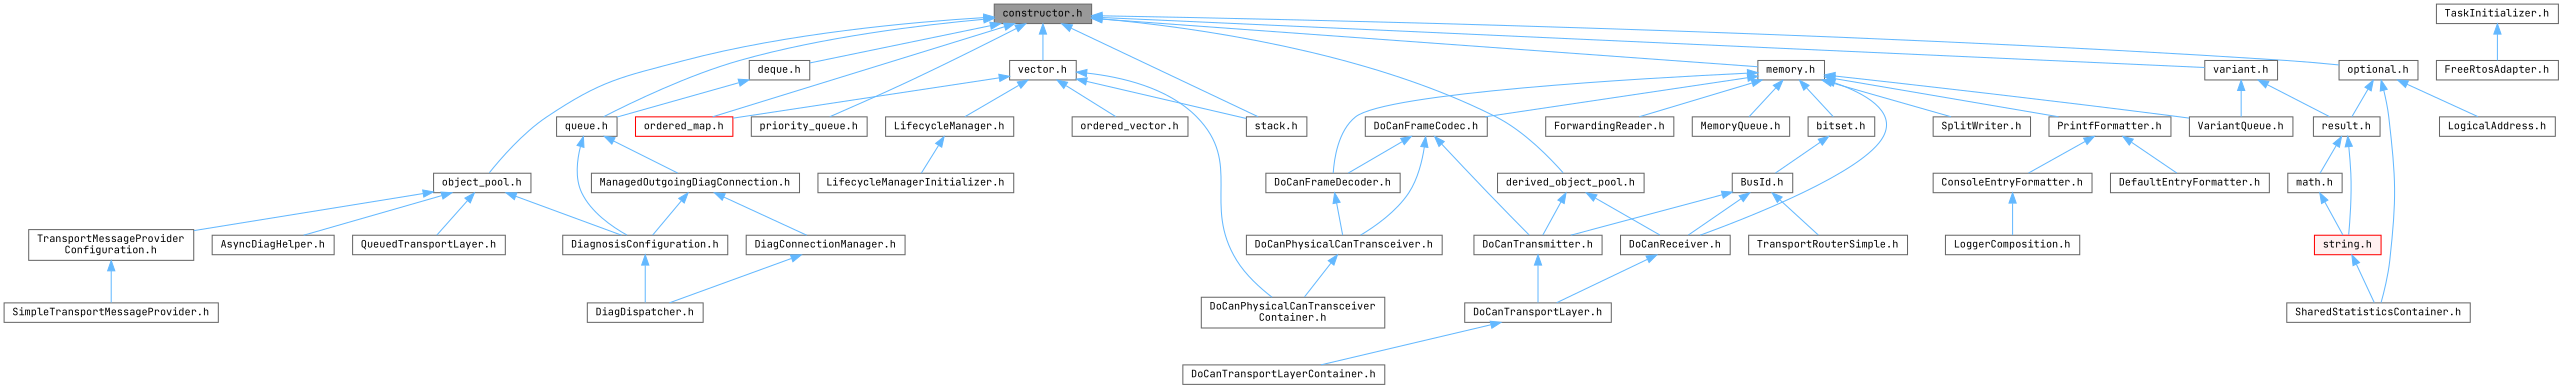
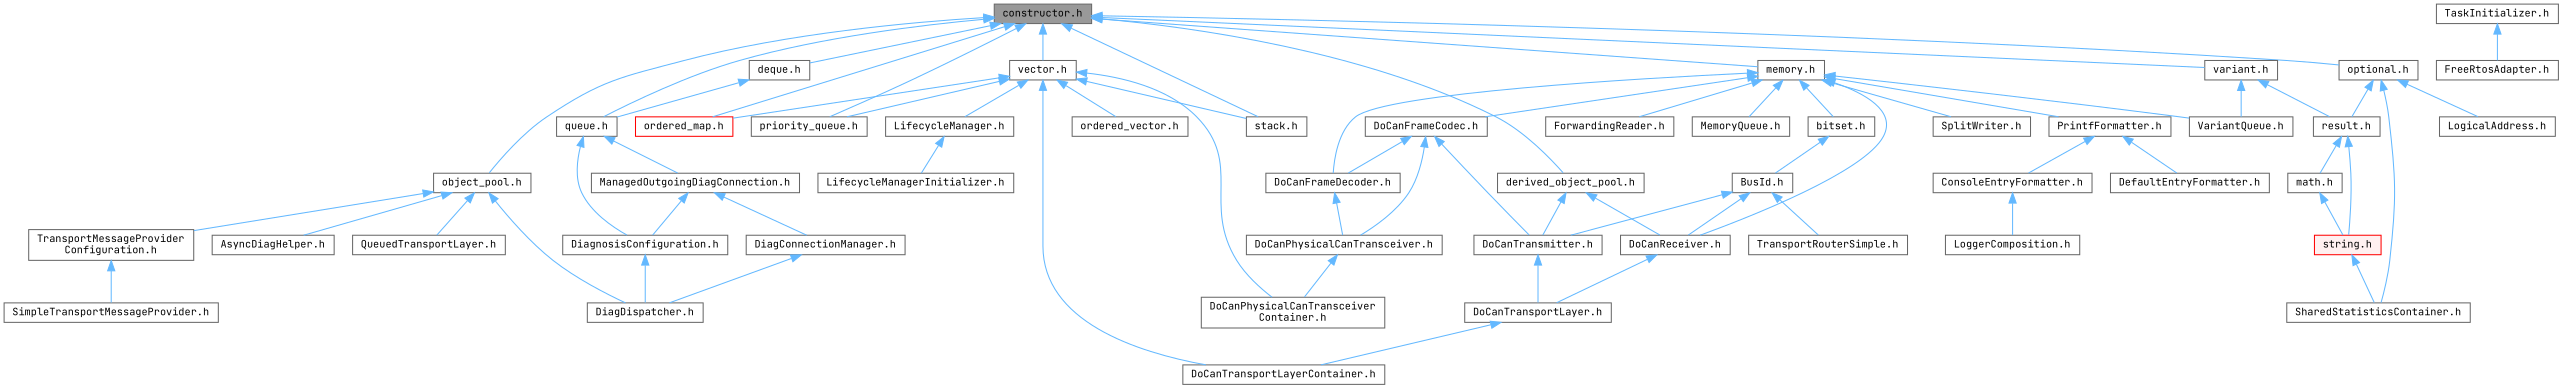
none -> (923, 99)
(569, 216) -> (554, 261)
none -> (1049, 277)
